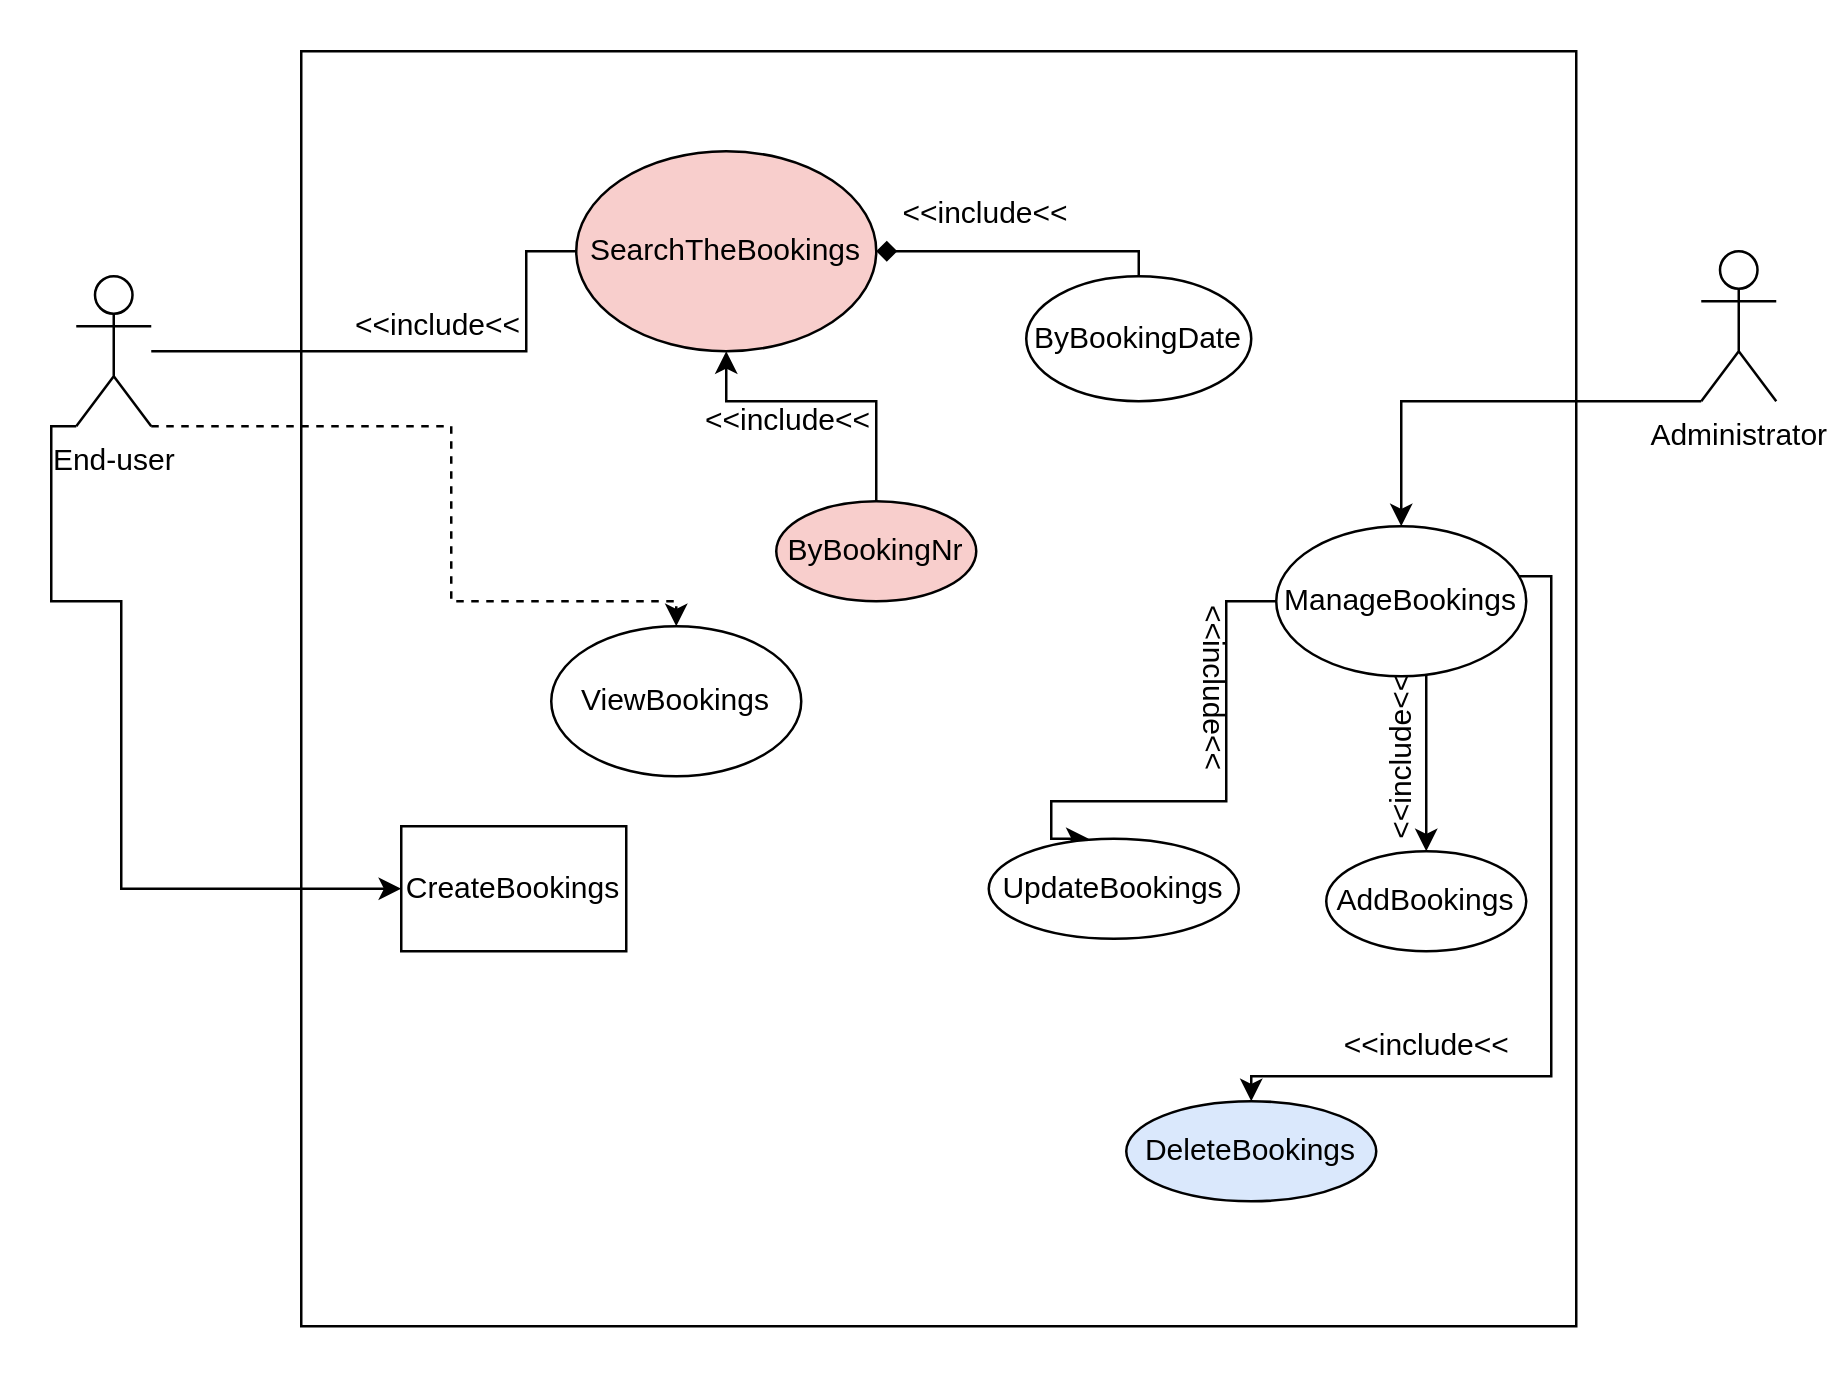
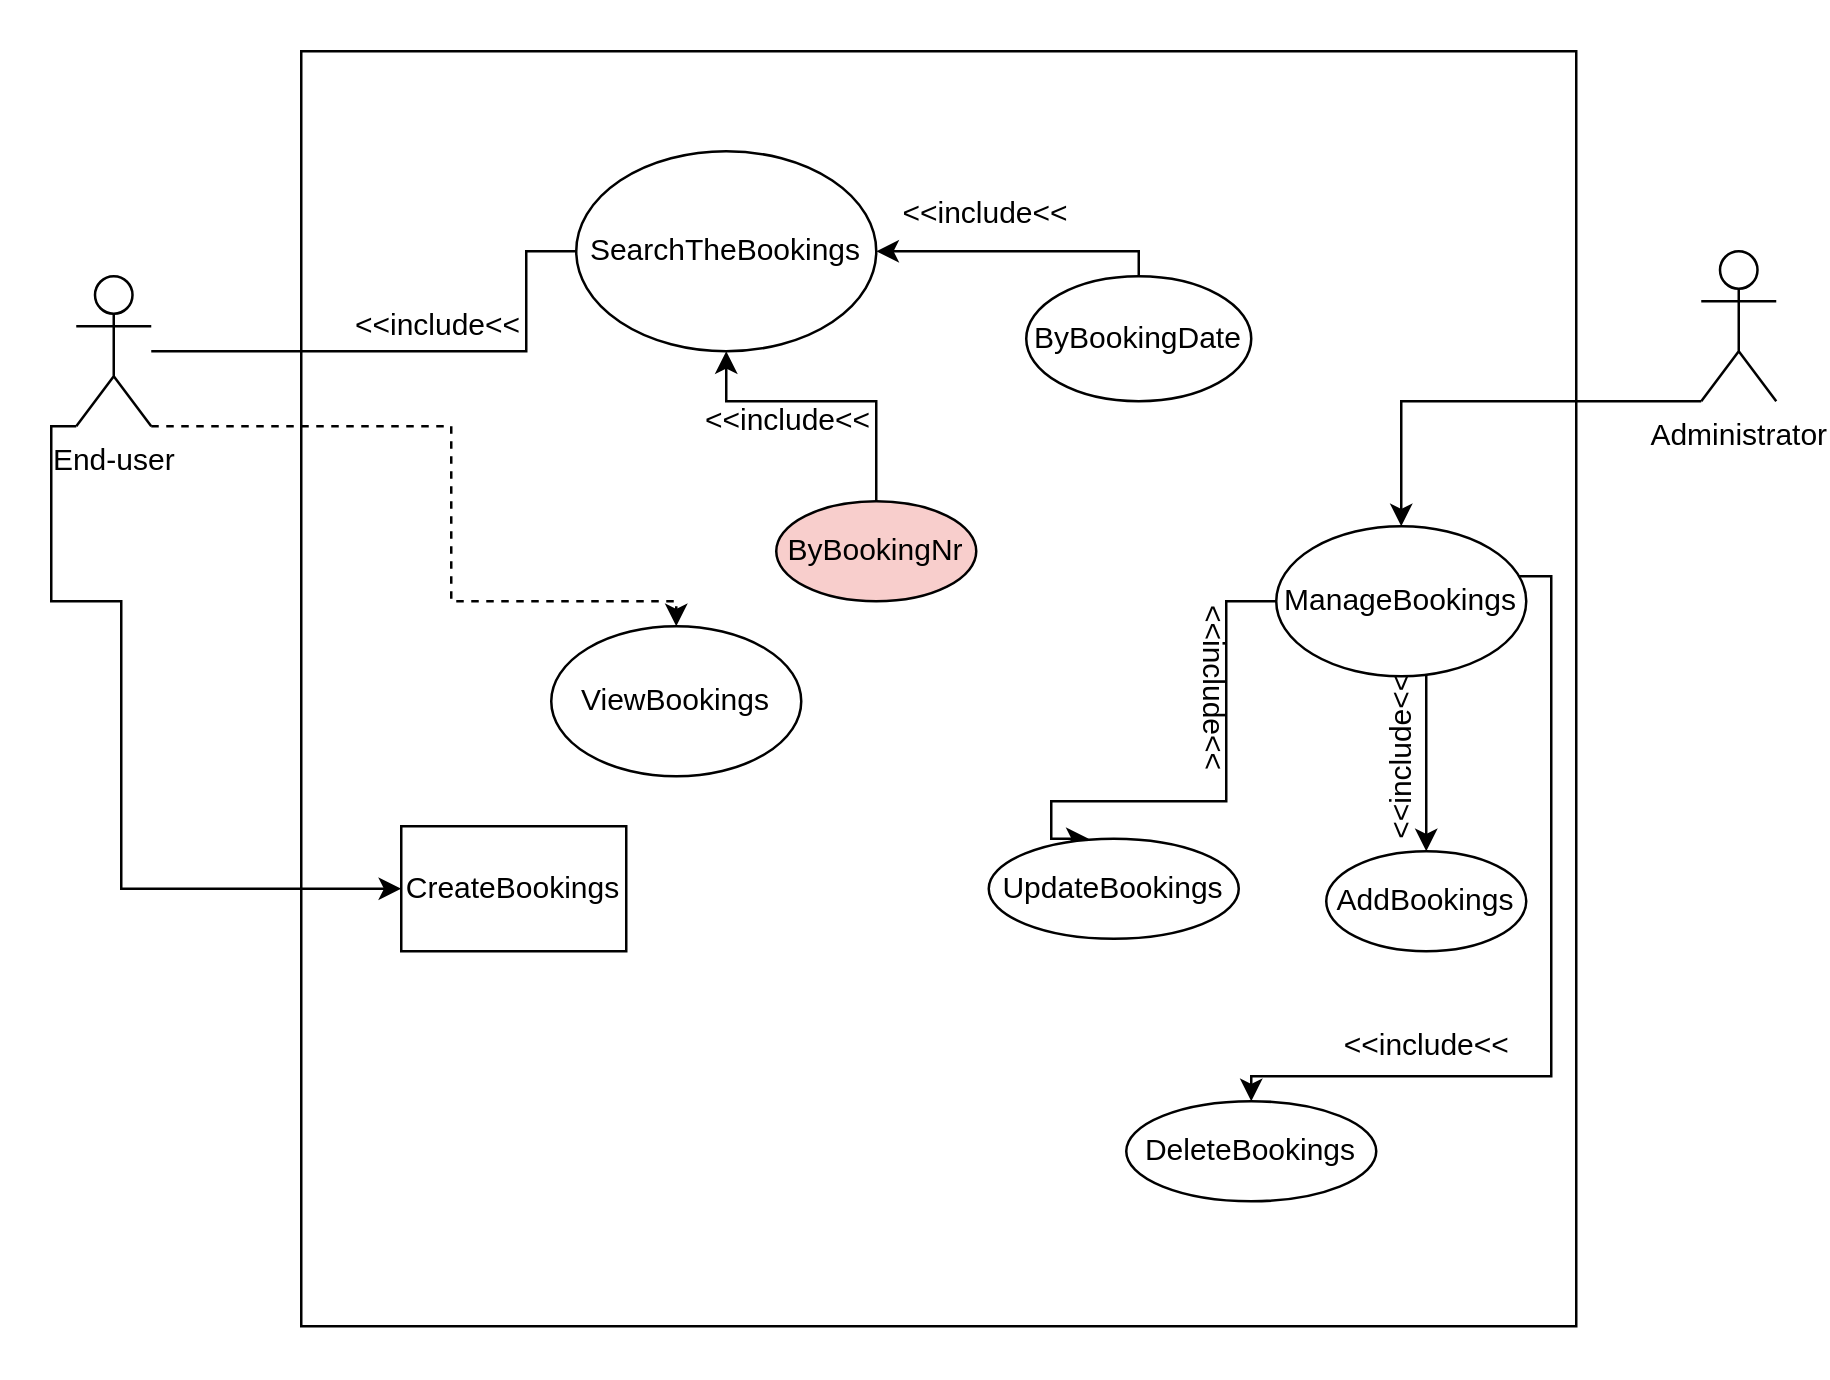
(726, 251) -> (726, 251)
(897, 251) -> (895, 251)
(1251, 1151) -> (1251, 1151)
